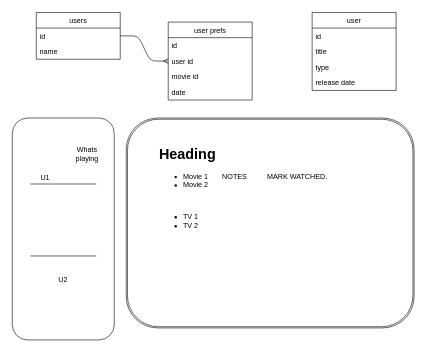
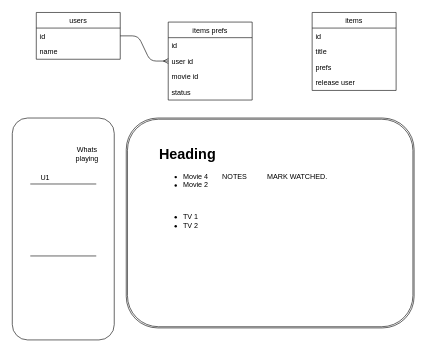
(354, 20) -> (354, 20)
(210, 30) -> (210, 30)
(324, 67) -> (326, 67)
(338, 83) -> (338, 83)
(180, 92) -> (184, 92)
(233, 158) -> (233, 158)
(63, 280) -> none
